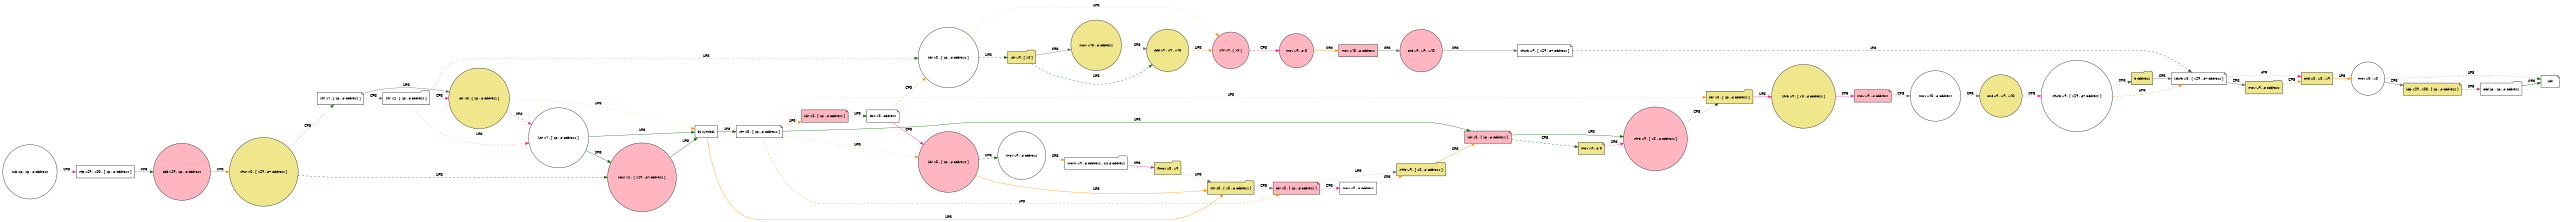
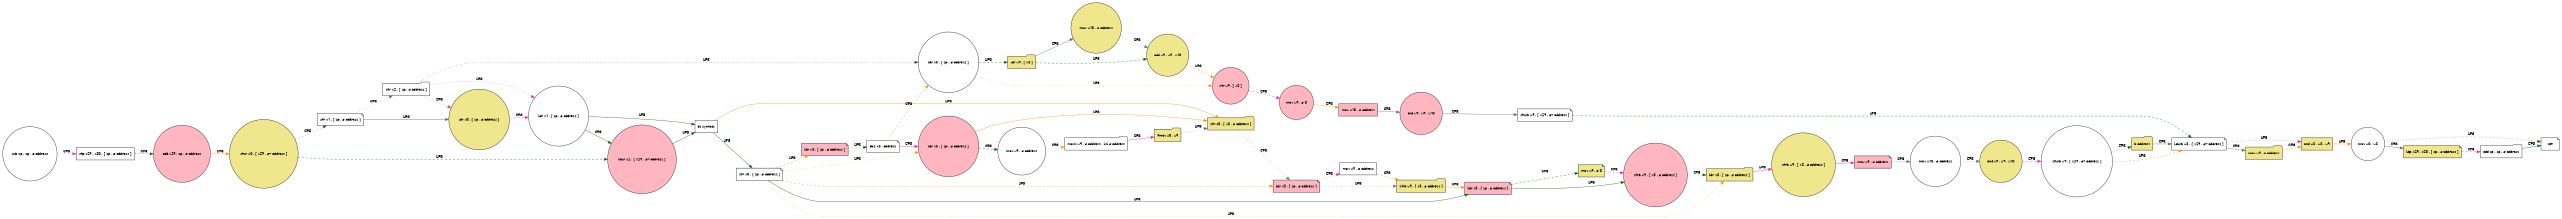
(602, 107) -> none
